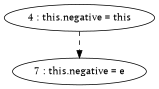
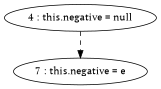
(79, 18) -> (80, 18)
